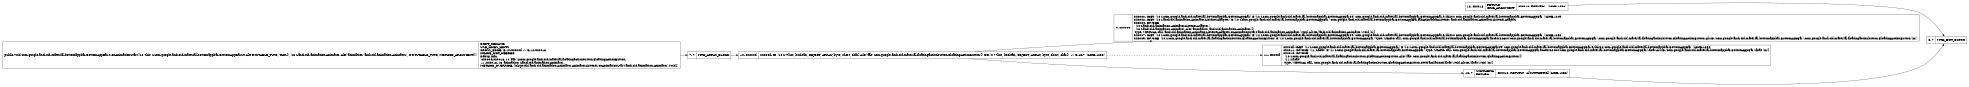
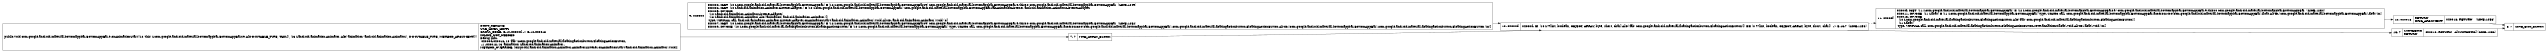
none -> (2388, 20)
(1147, 23) -> (721, 11)
(1951, 40) -> (2529, 27)
(1063, 46) -> (1496, 23)
